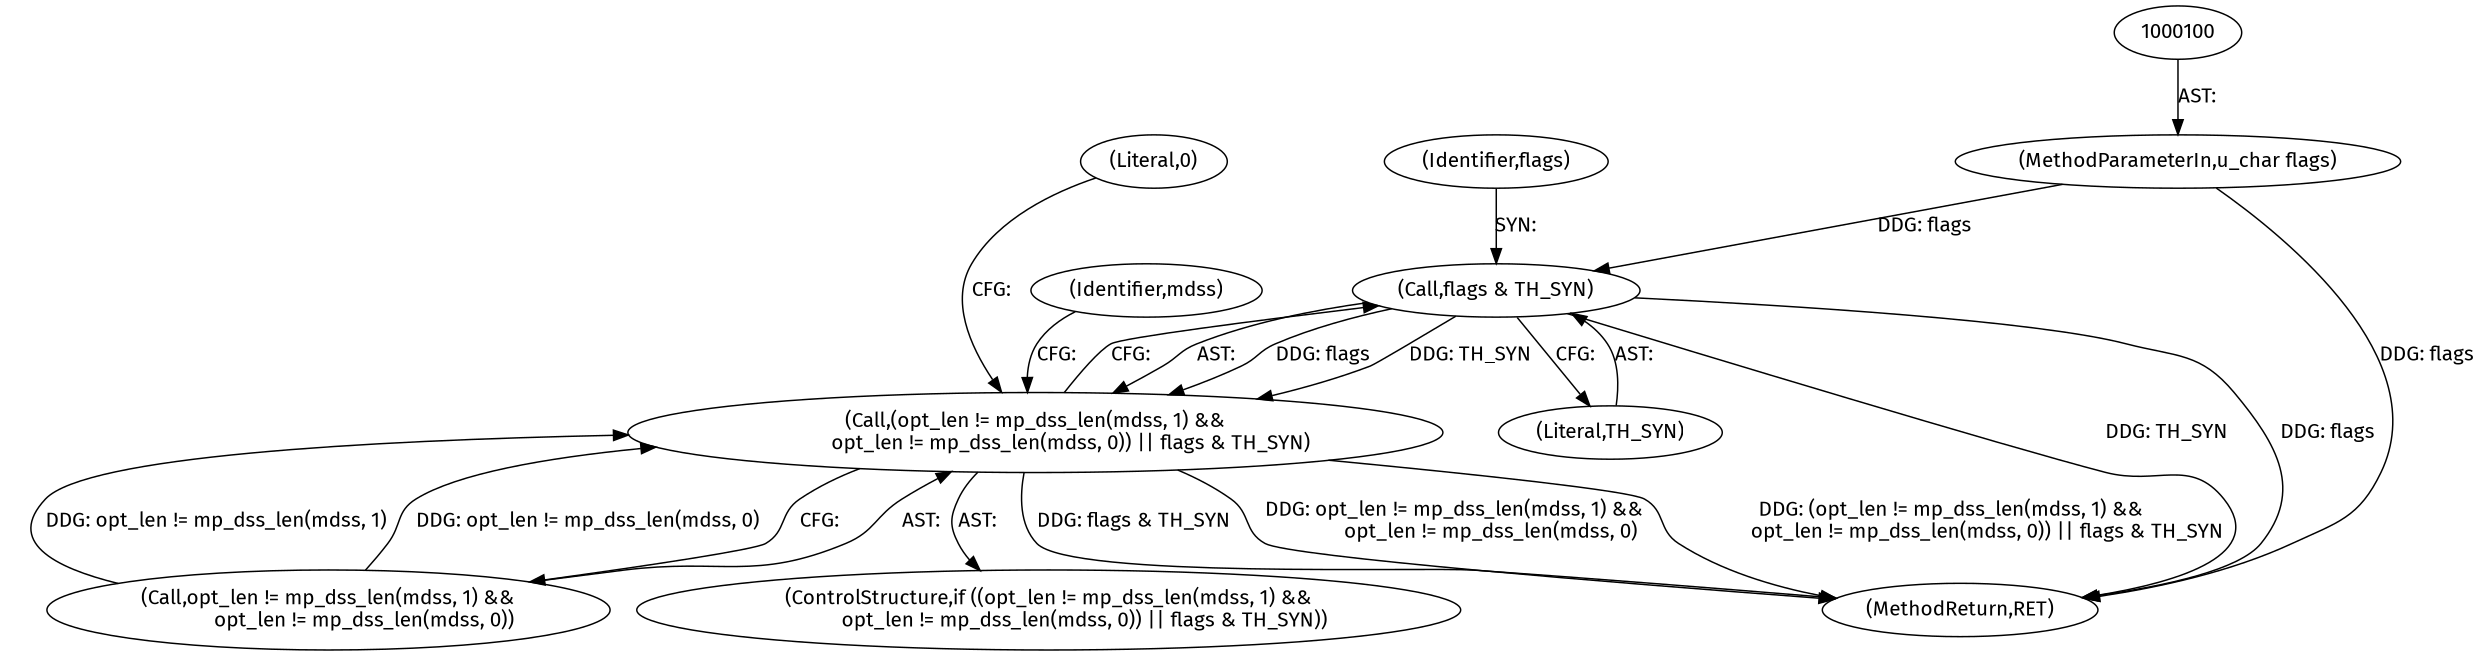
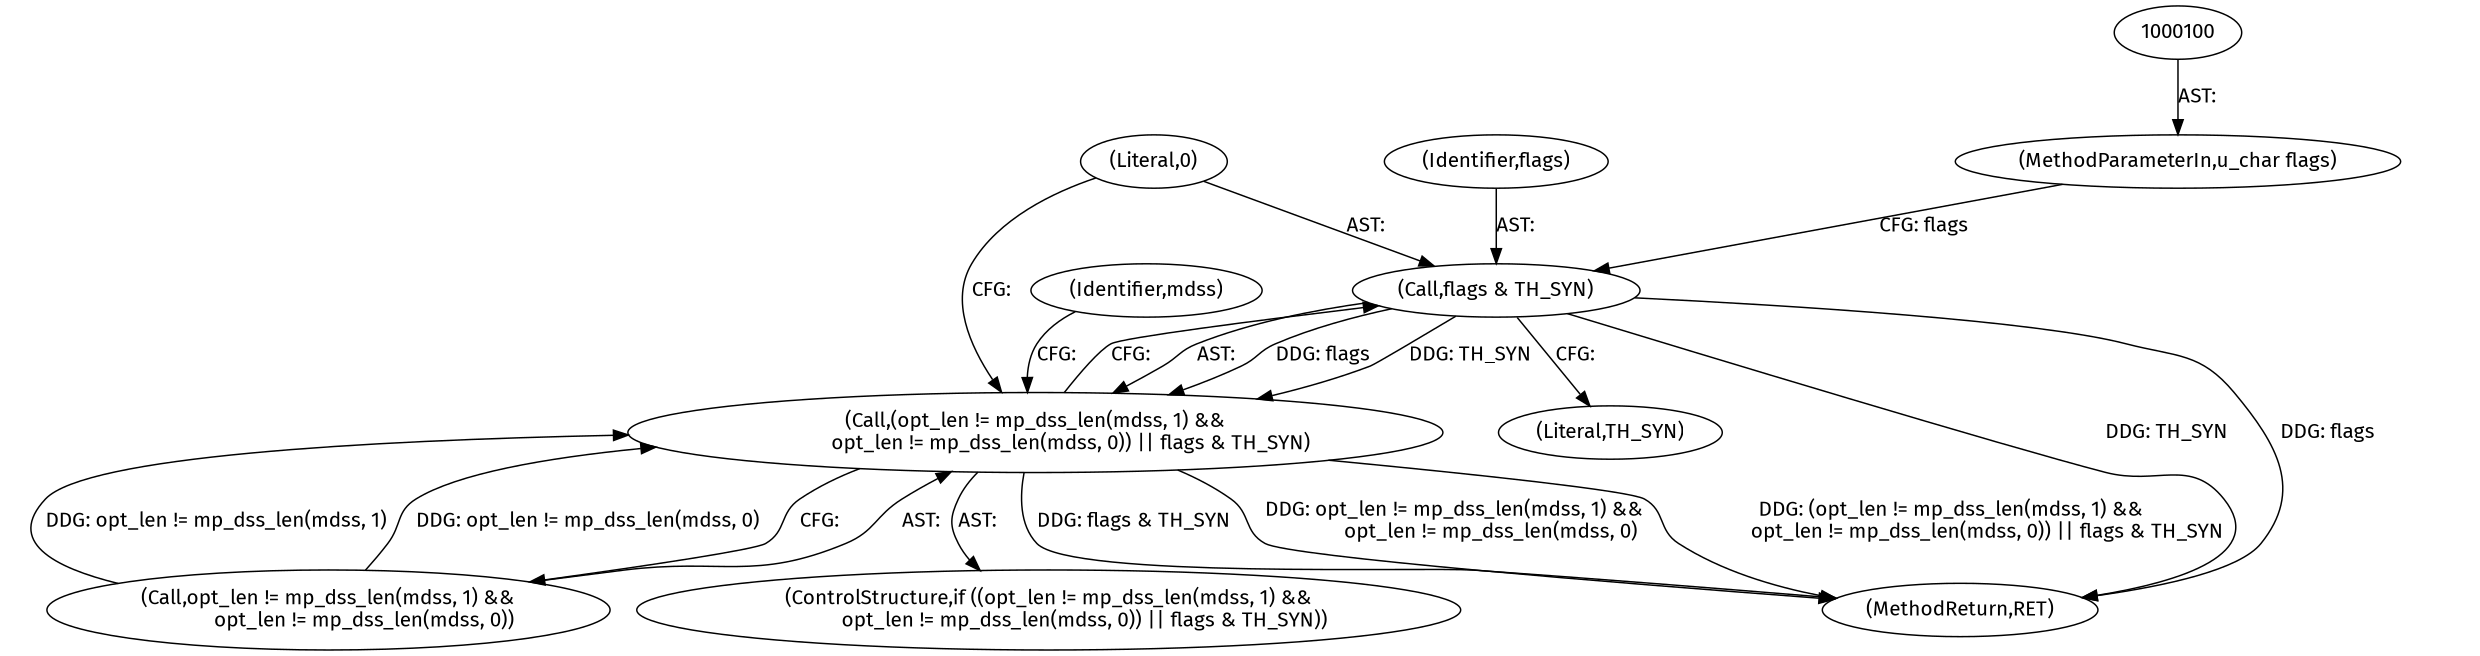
(1519, 226) -> (1519, 226)
(1925, 226) -> (1925, 226)
(1614, 358) -> (1312, 221)
(2386, 455) -> none
